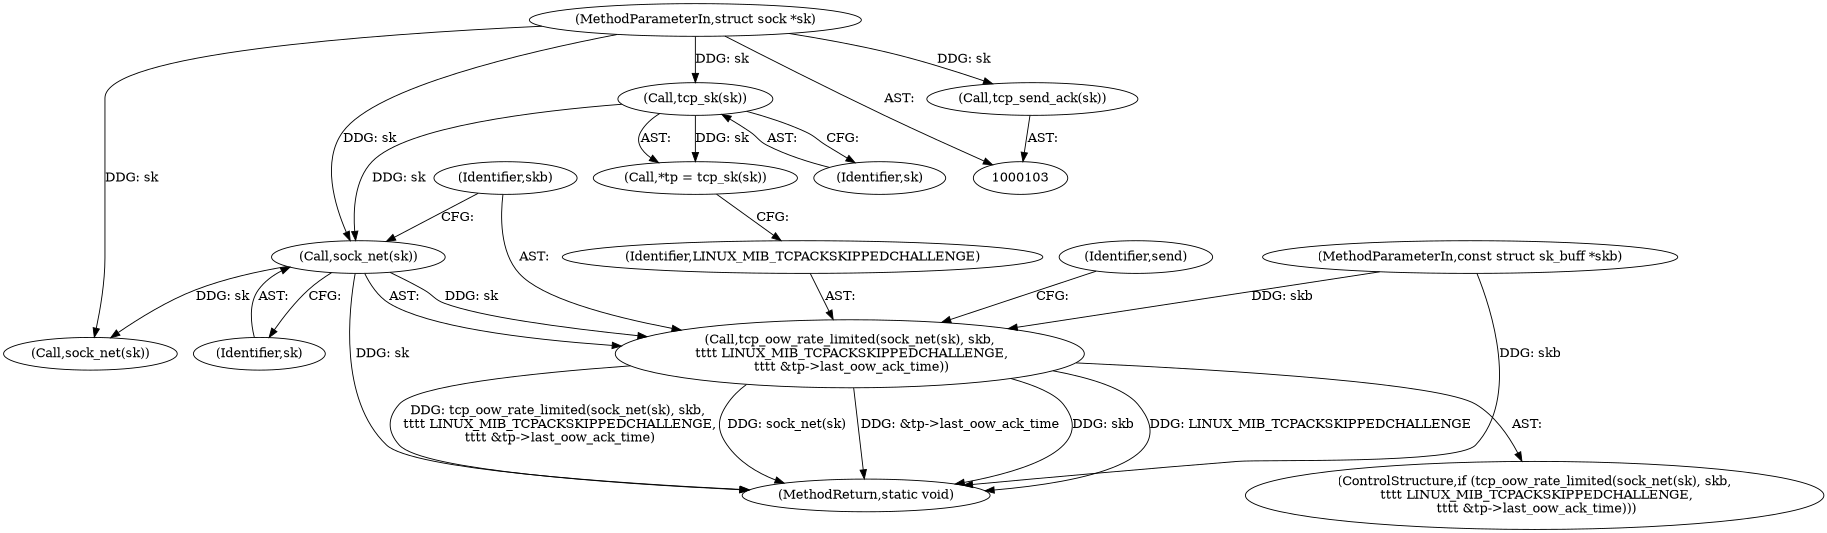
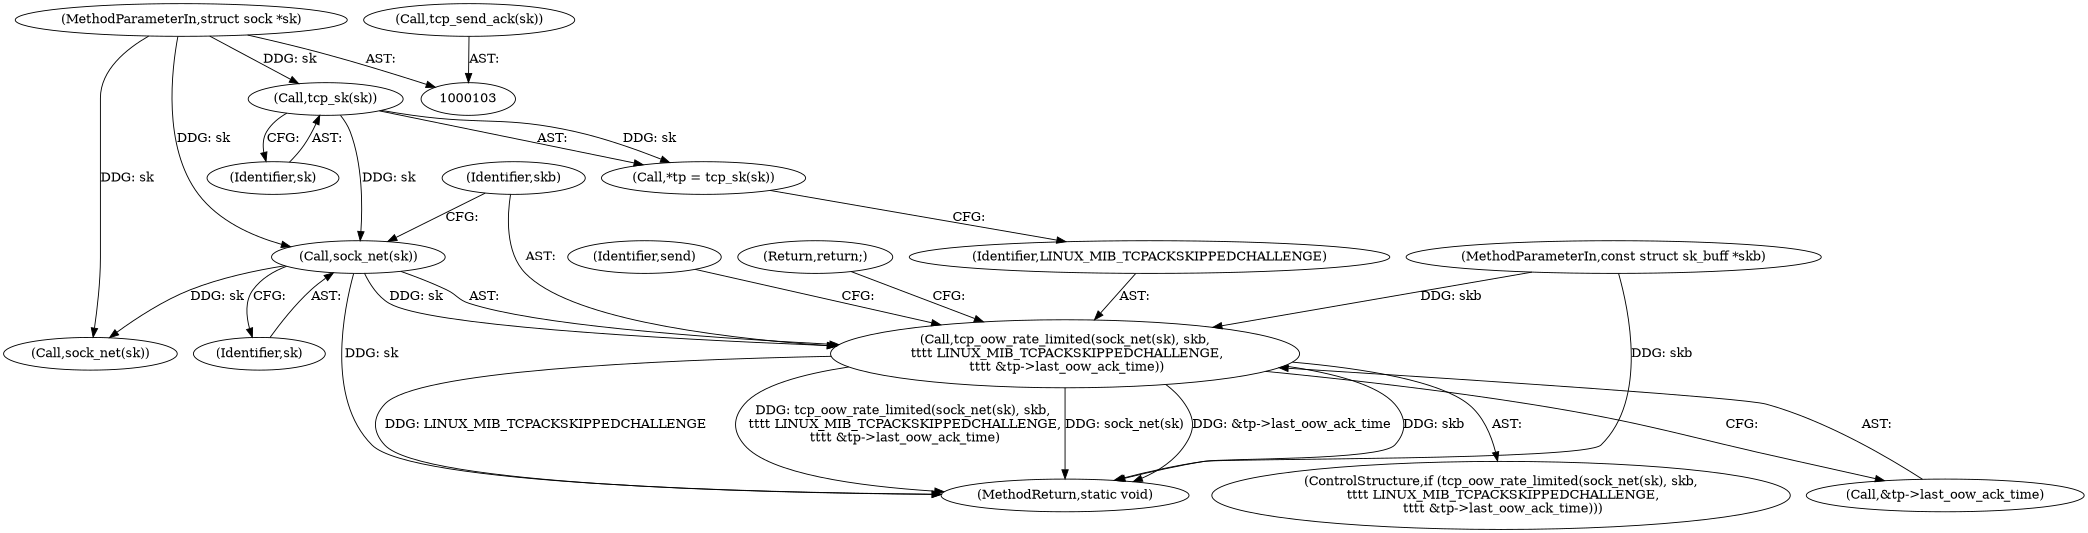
(888, 52) -> none
none -> (815, 257)
none -> (1945, 495)
